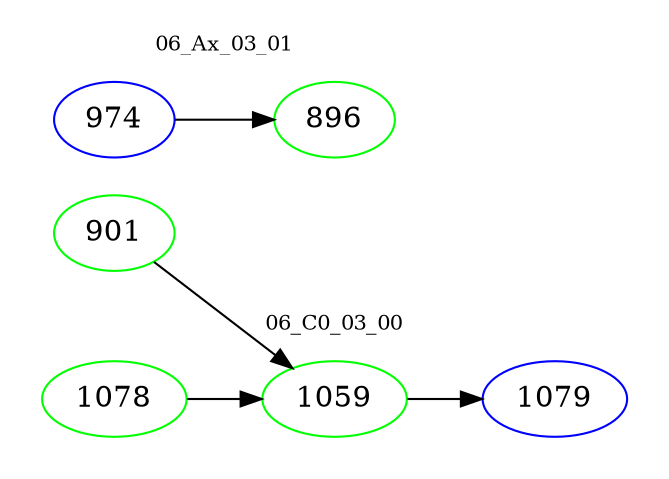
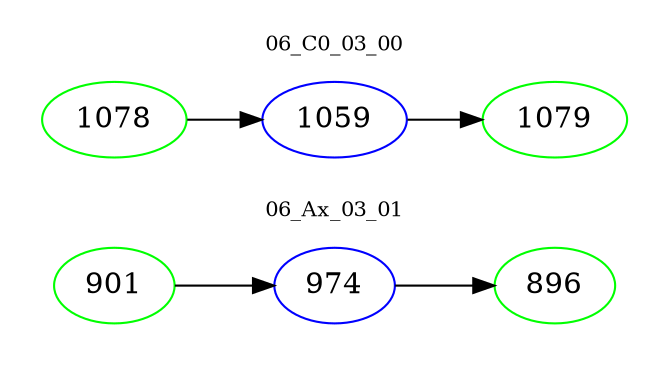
(227, 318) -> (214, 286)
(335, 399) -> (335, 120)
(555, 399) -> (555, 120)
